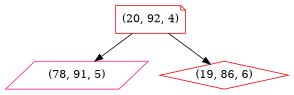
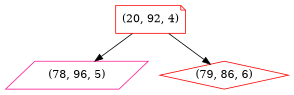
(77, 75) -> (77, 75)
(224, 75) -> (224, 75)
